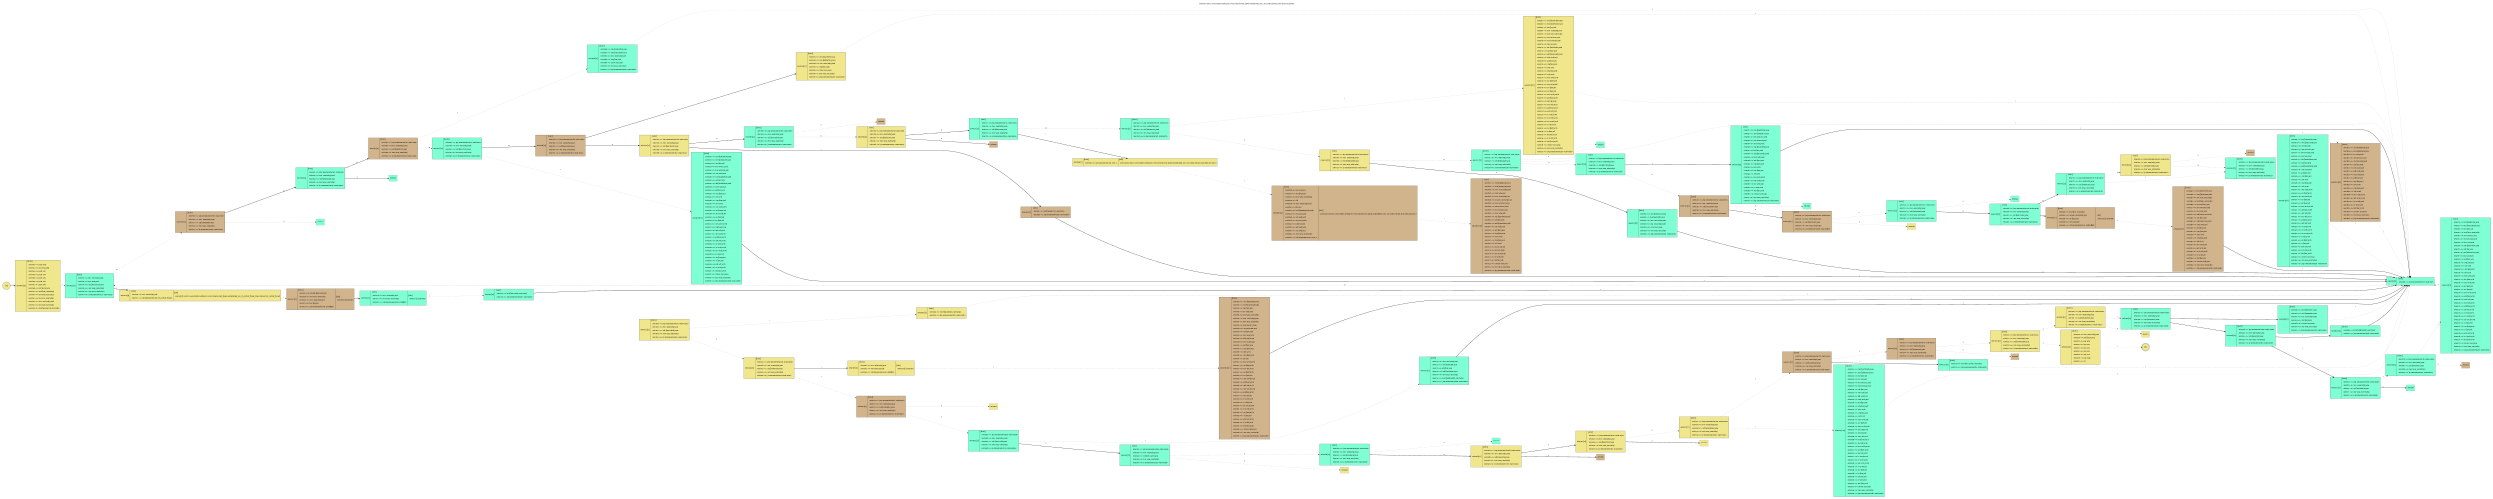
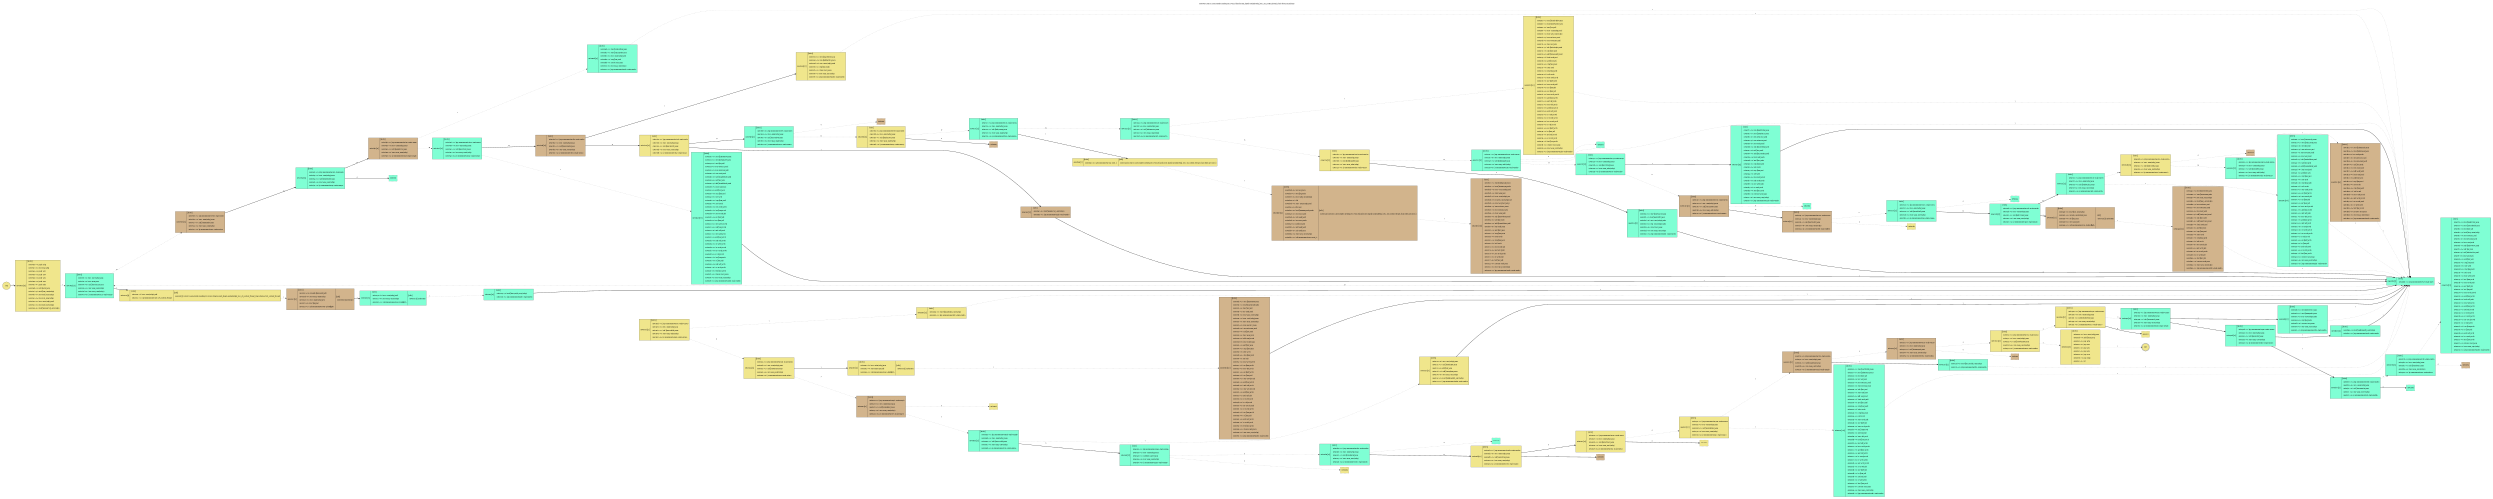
(937, 133) -> (937, 133)
(2164, 179) -> (2191, 185)
(320, 222) -> none
(2310, 271) -> (2310, 271)
(2438, 285) -> (2437, 283)
(2123, 331) -> (2123, 331)
(1444, 371) -> (1444, 371)
